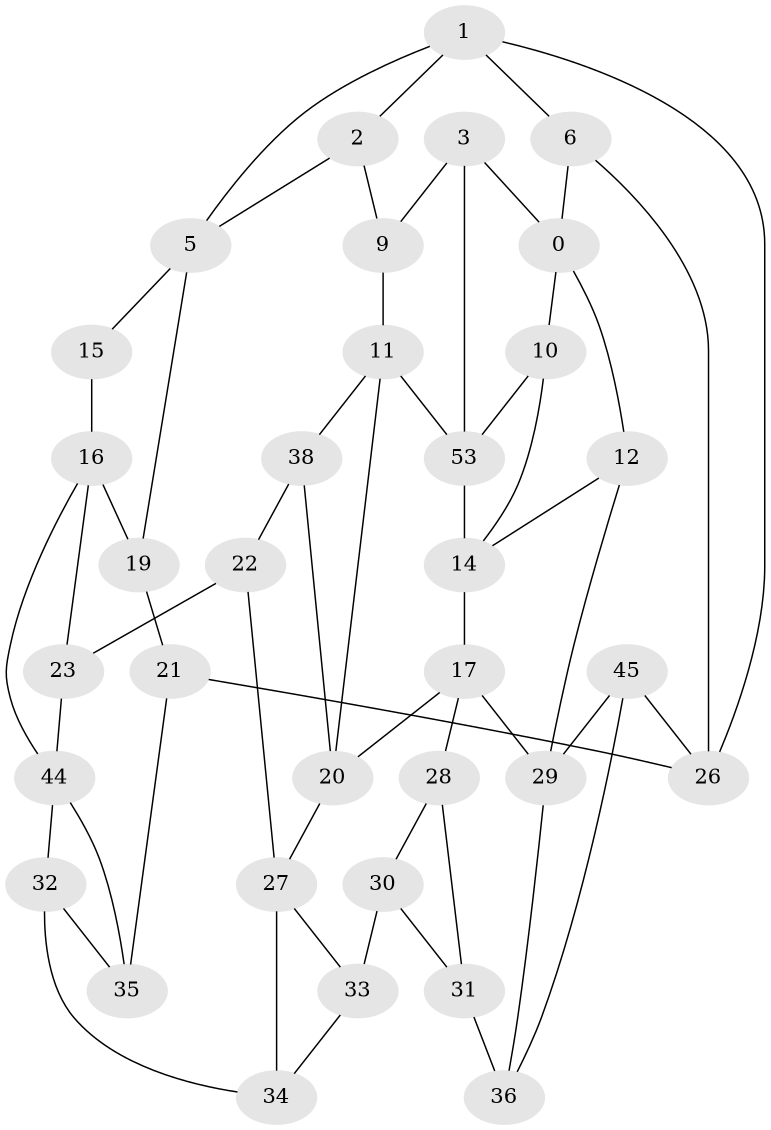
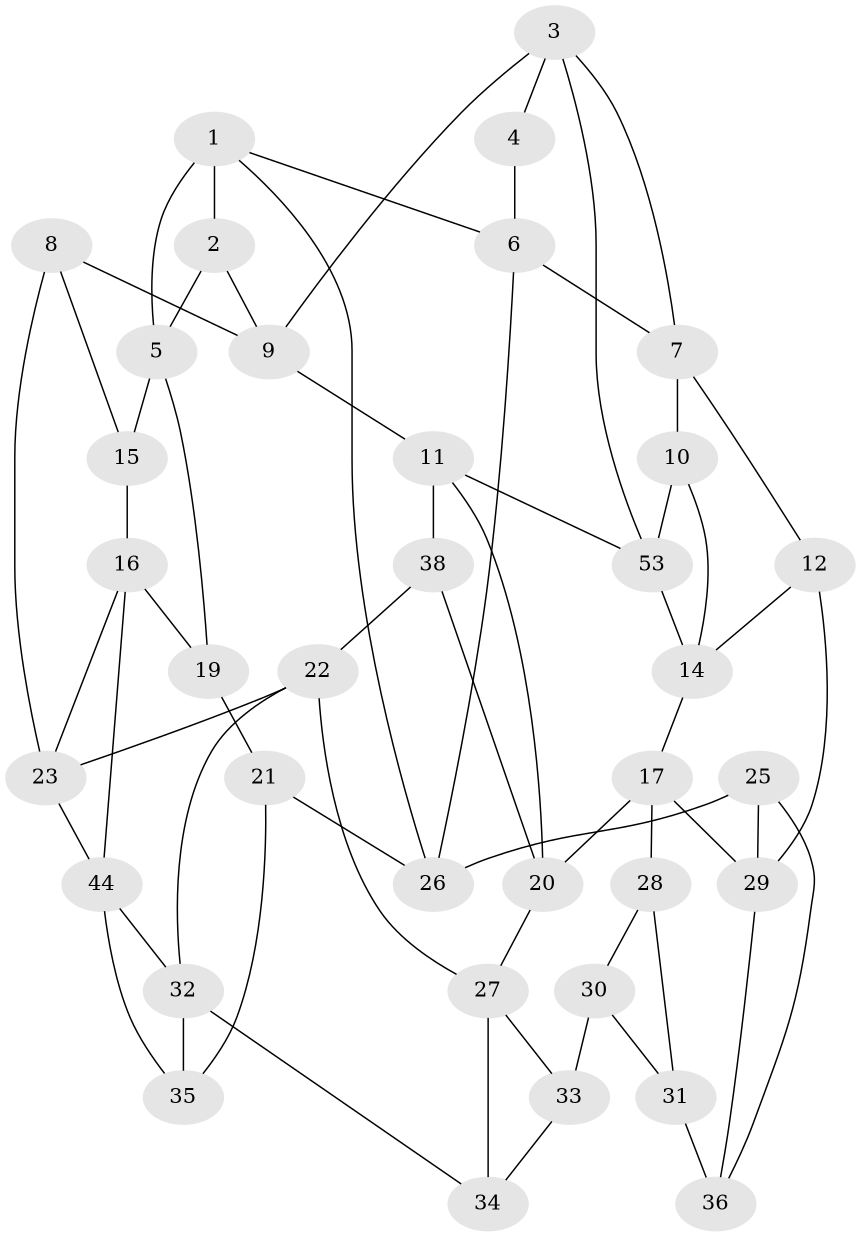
none -> (515, 139)
none -> (52, 246)
(559, 246) -> (677, 352)
(627, 672) -> (759, 778)
none -> (189, 806)
